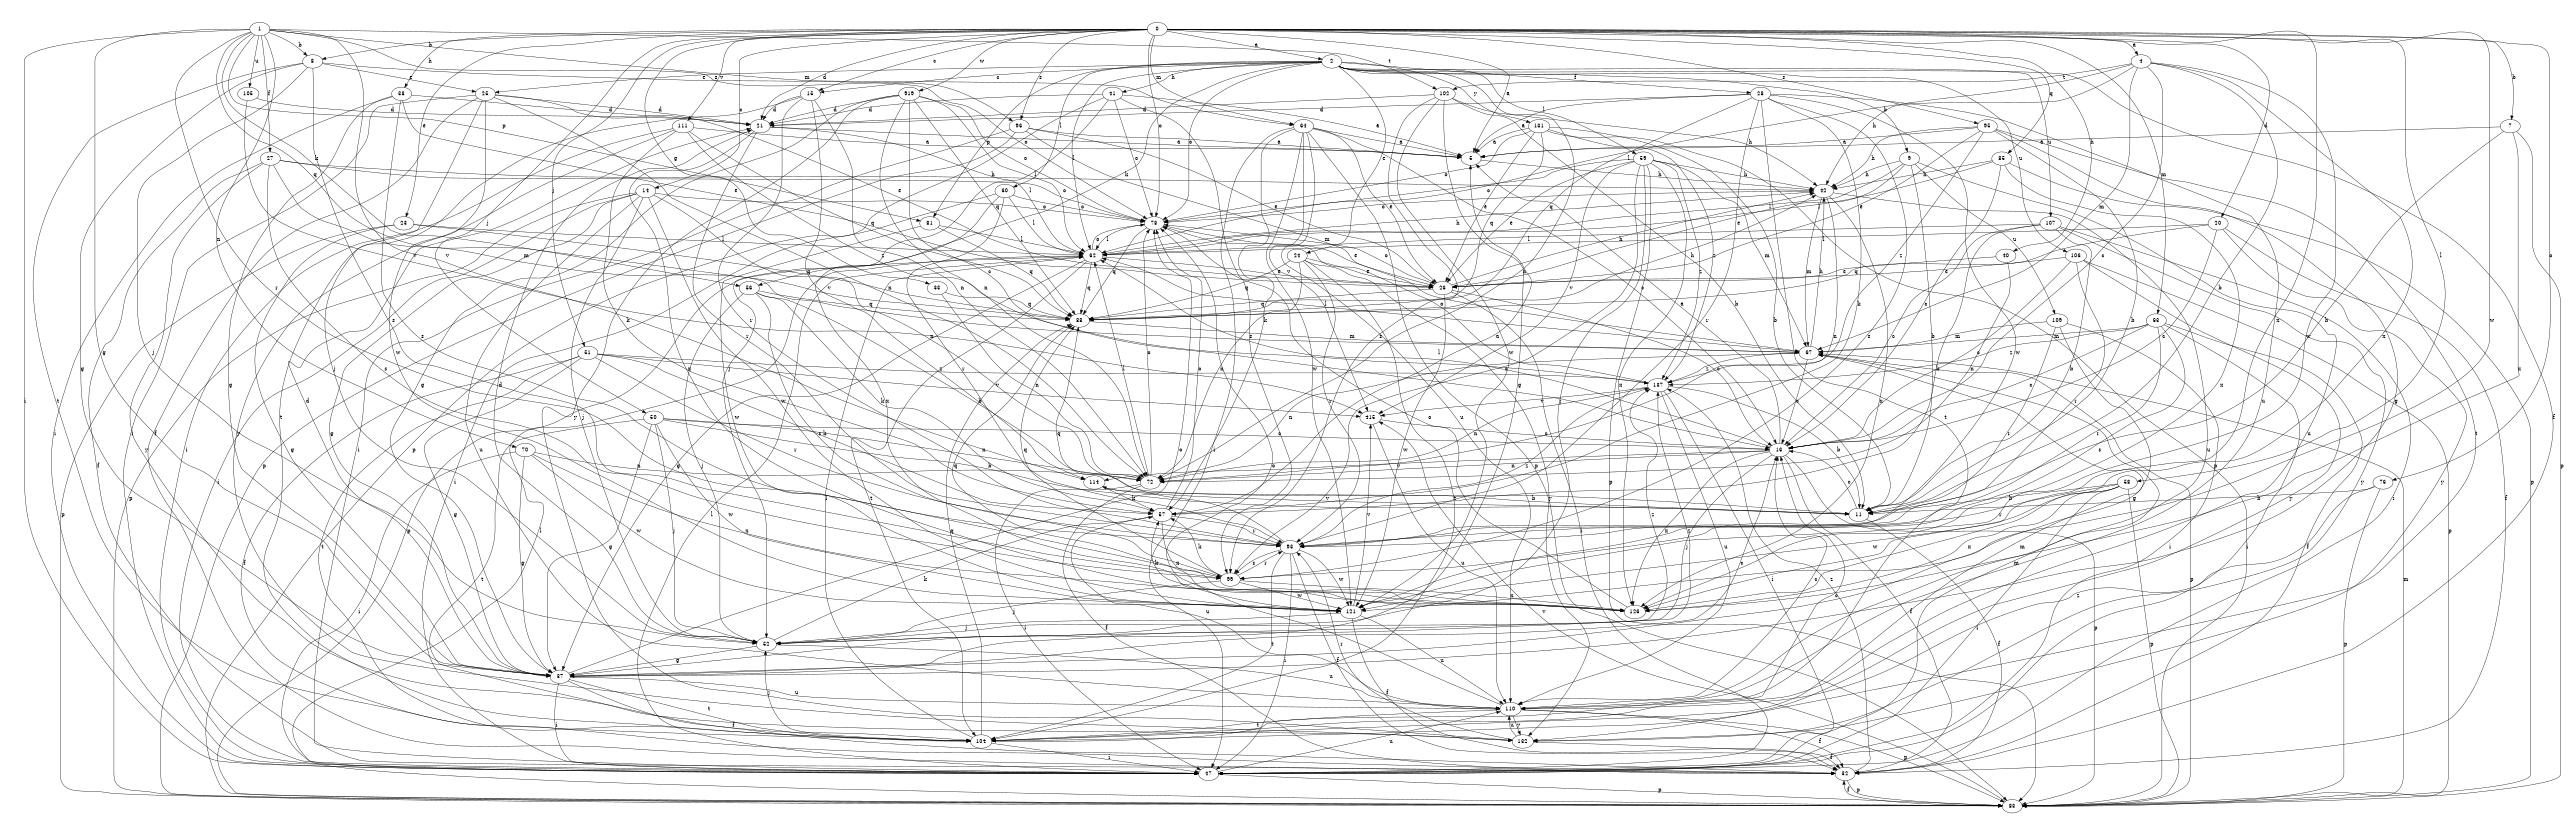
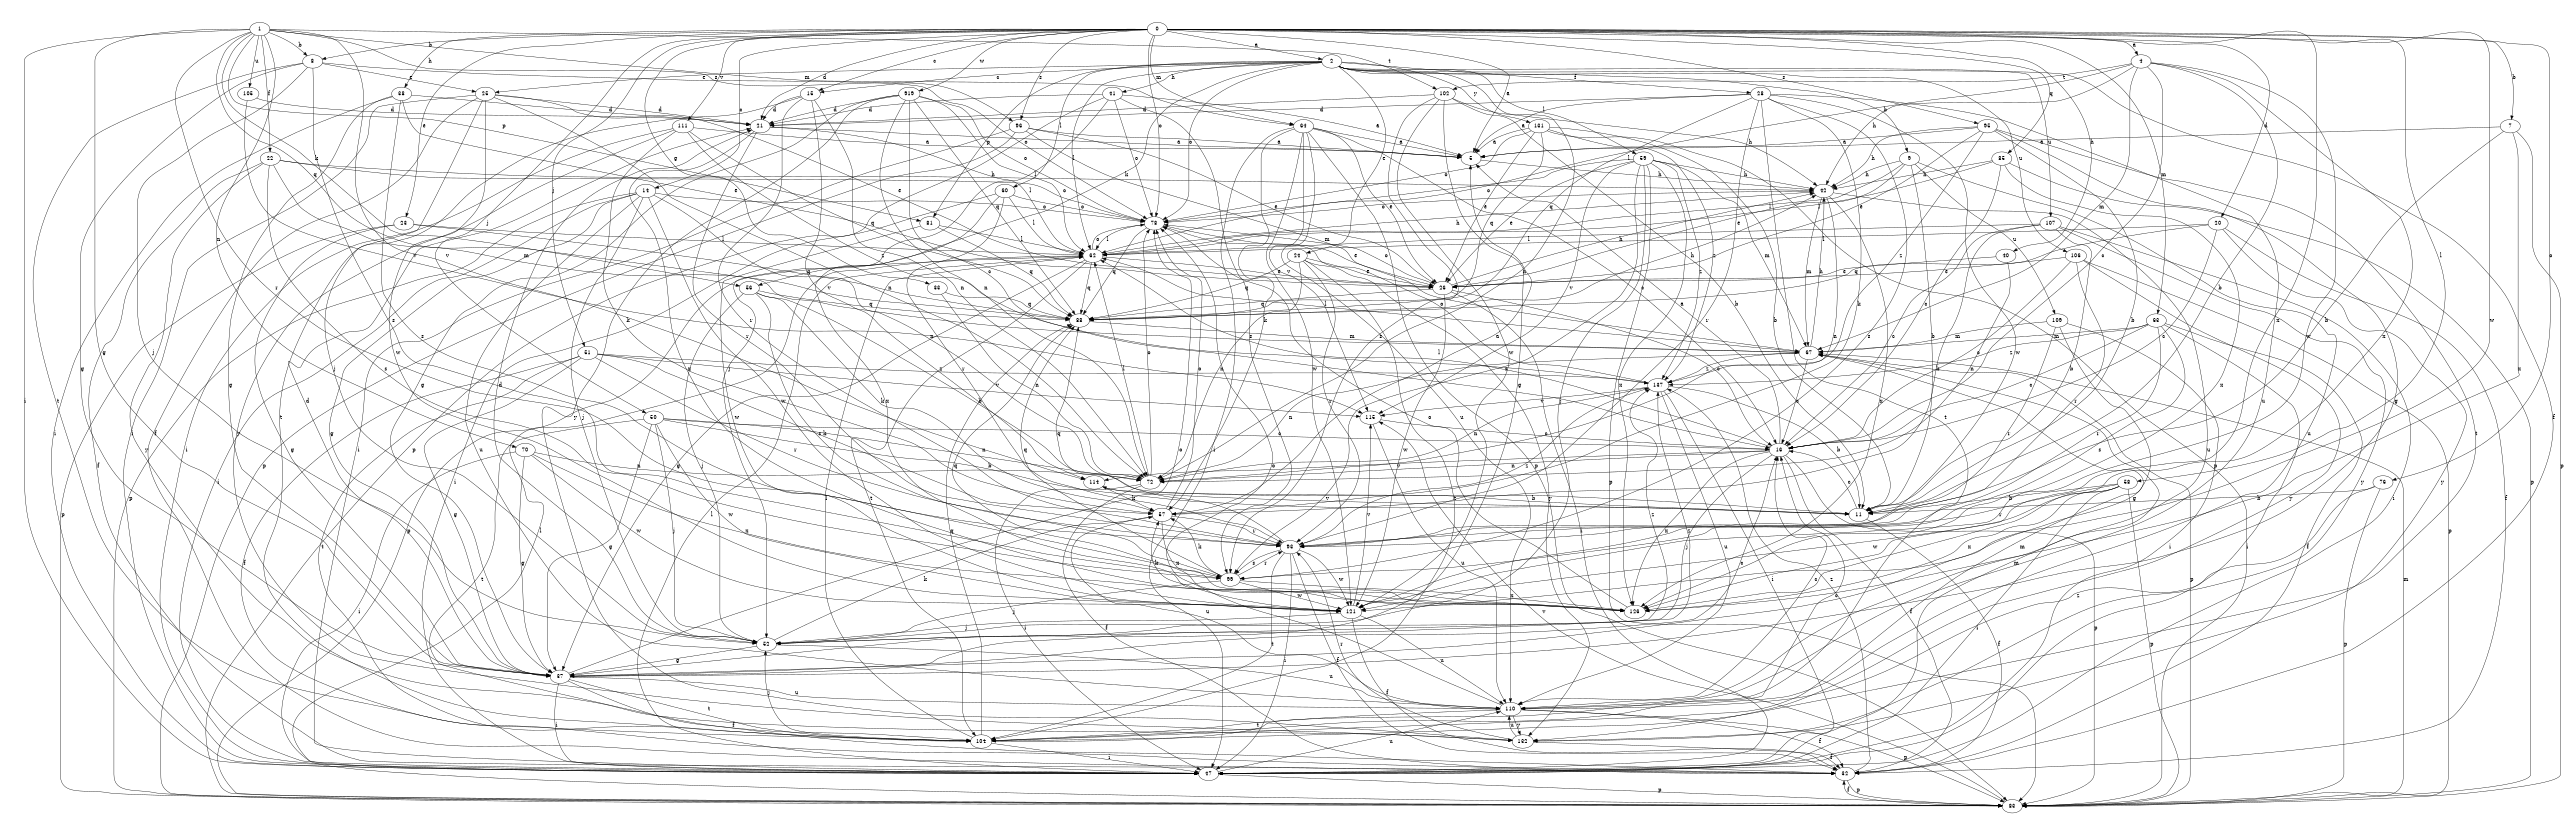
(270, 159) -> (270, 159)
(1371, 418) -> (1371, 418)
